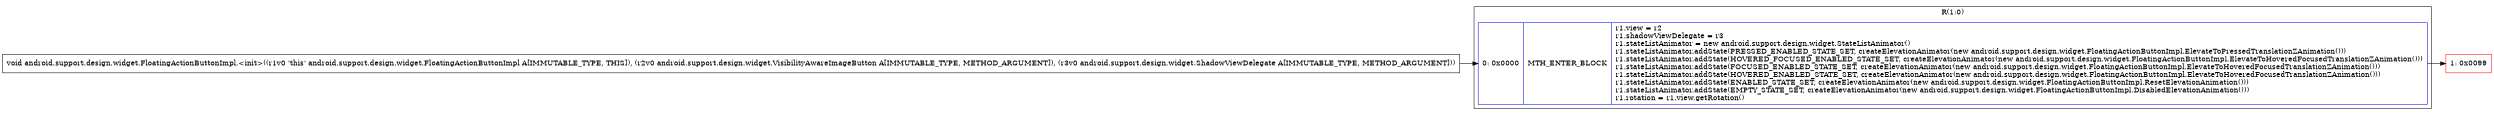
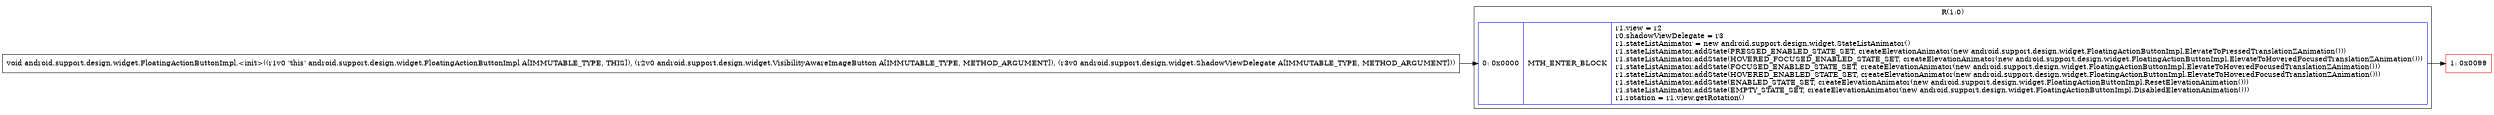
(1670, 36) -> (1670, 36)
